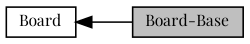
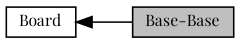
(188, 22) -> (183, 22)
